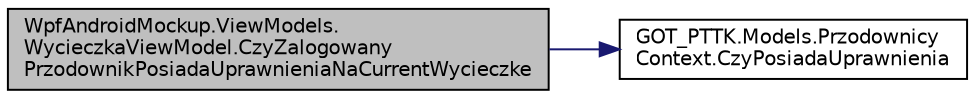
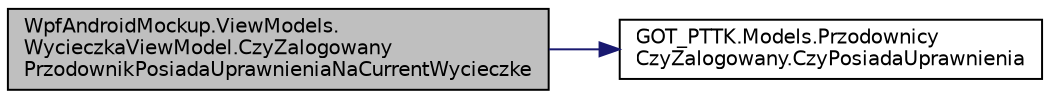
(793, 49) -> (831, 49)
